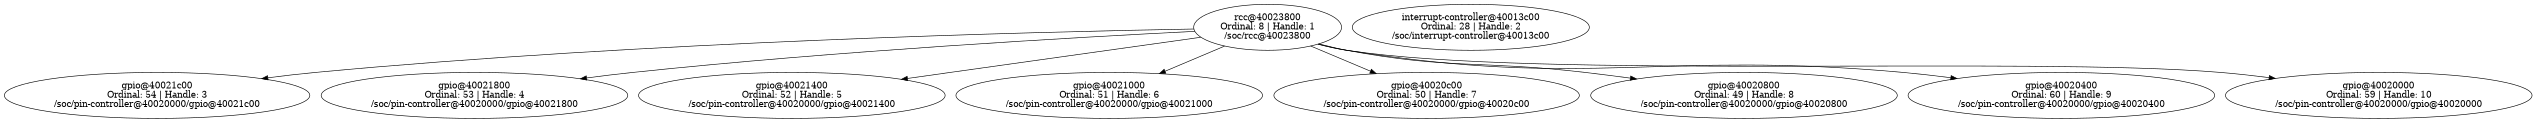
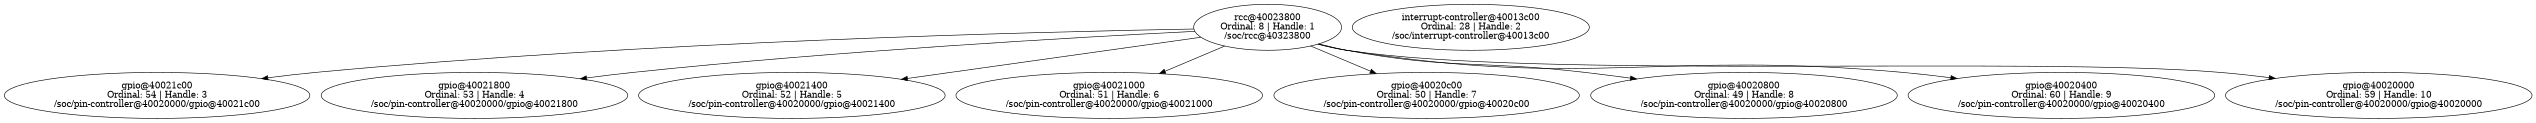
(1268, 27) -> (1268, 27)
